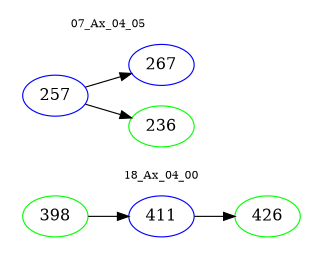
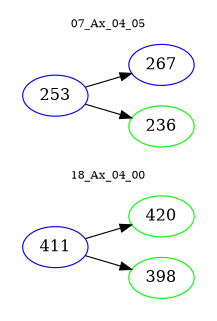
(55, 96) -> (55, 96)
(103, 216) -> (103, 261)
(268, 216) -> (161, 216)
